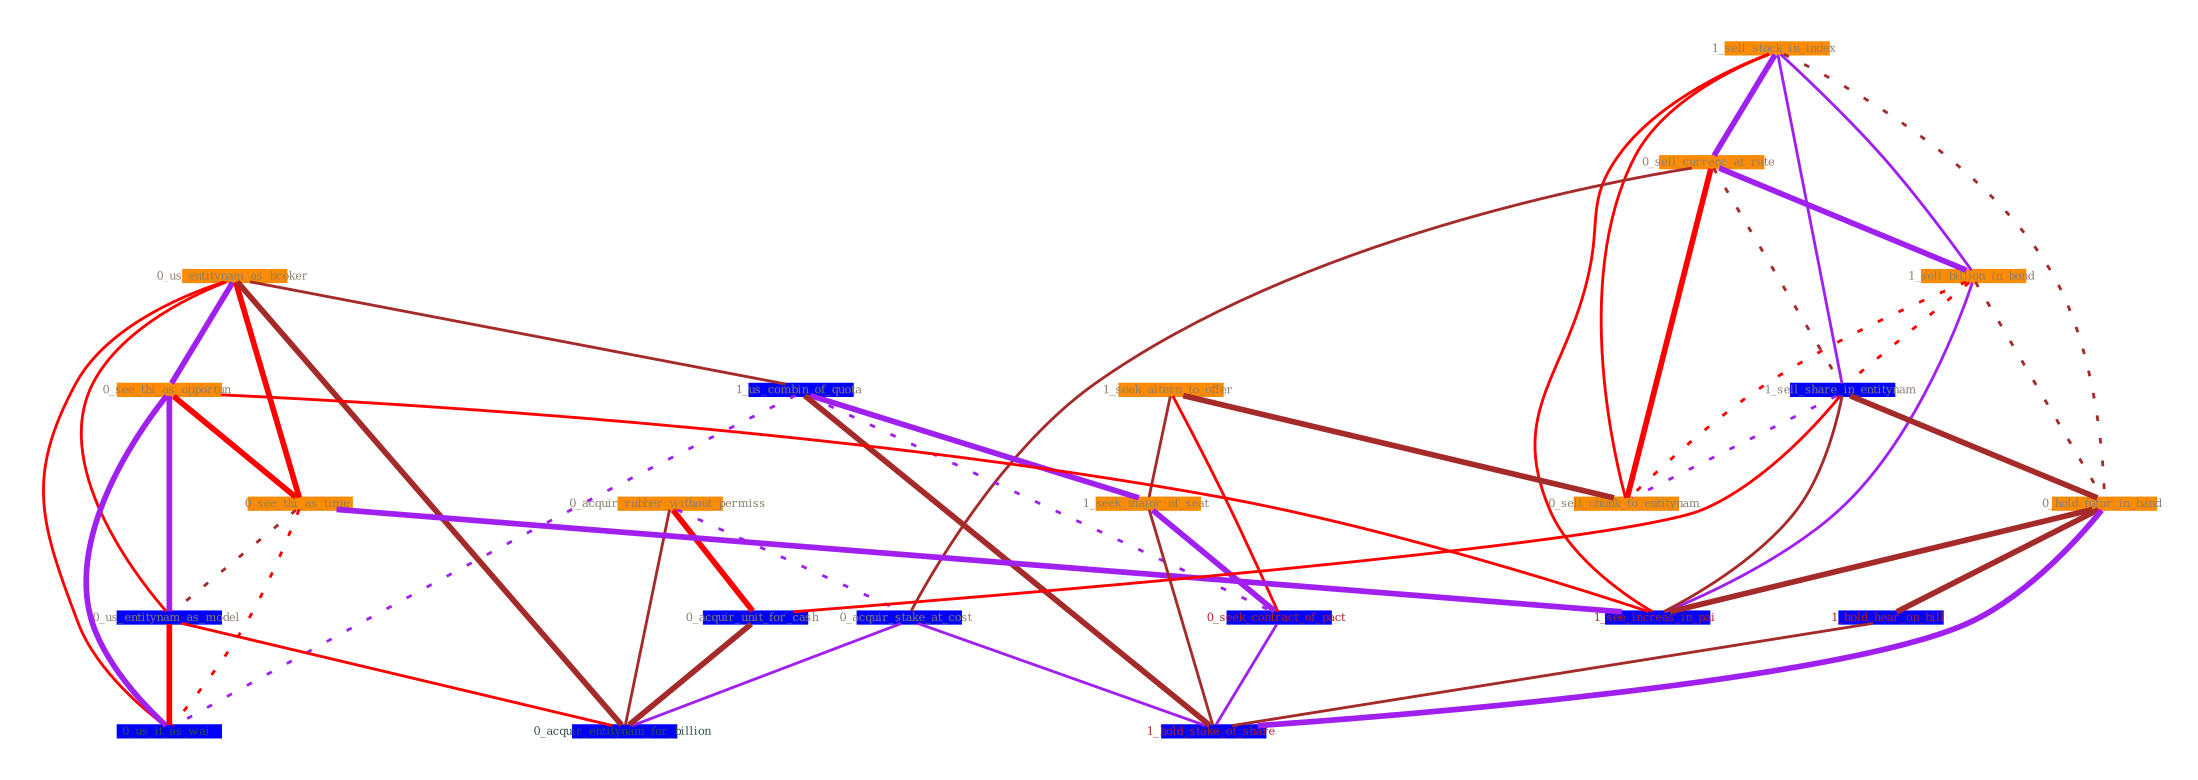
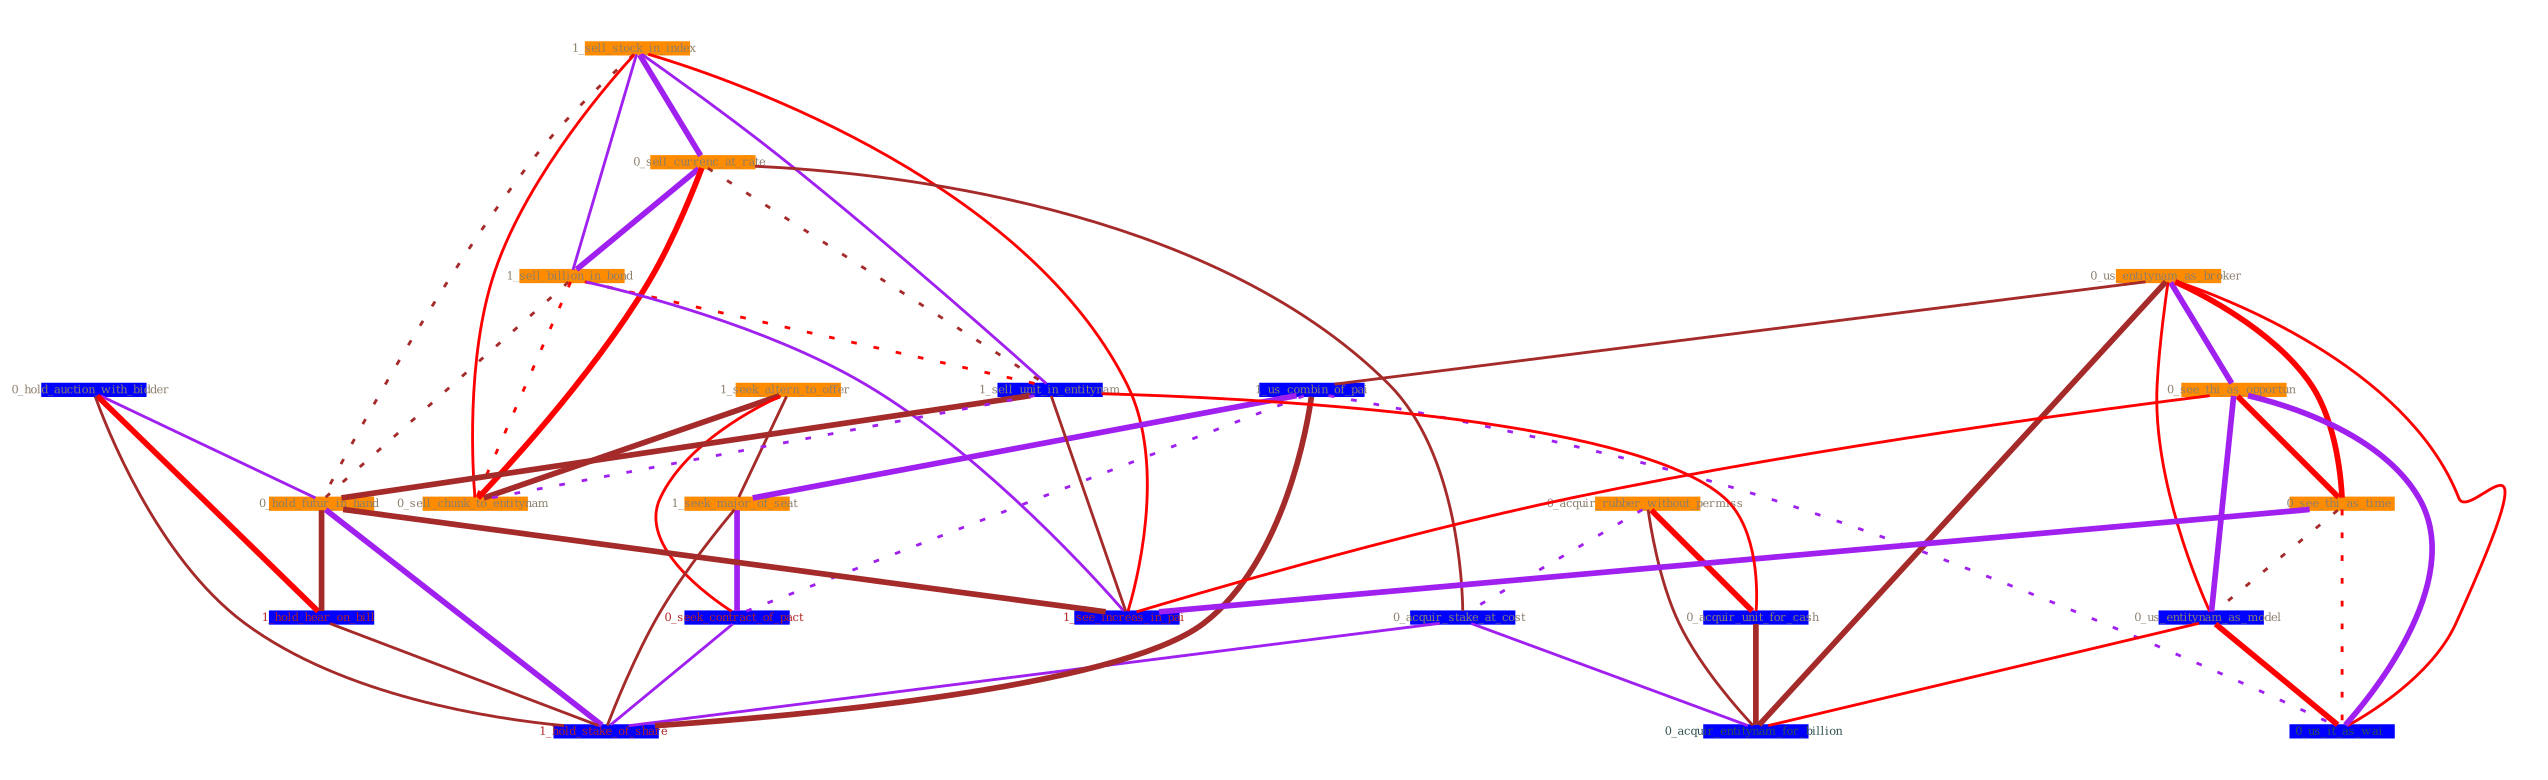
none -> (94, 390)
(801, 390) -> (1312, 390)
(1843, 390) -> (1050, 390)
